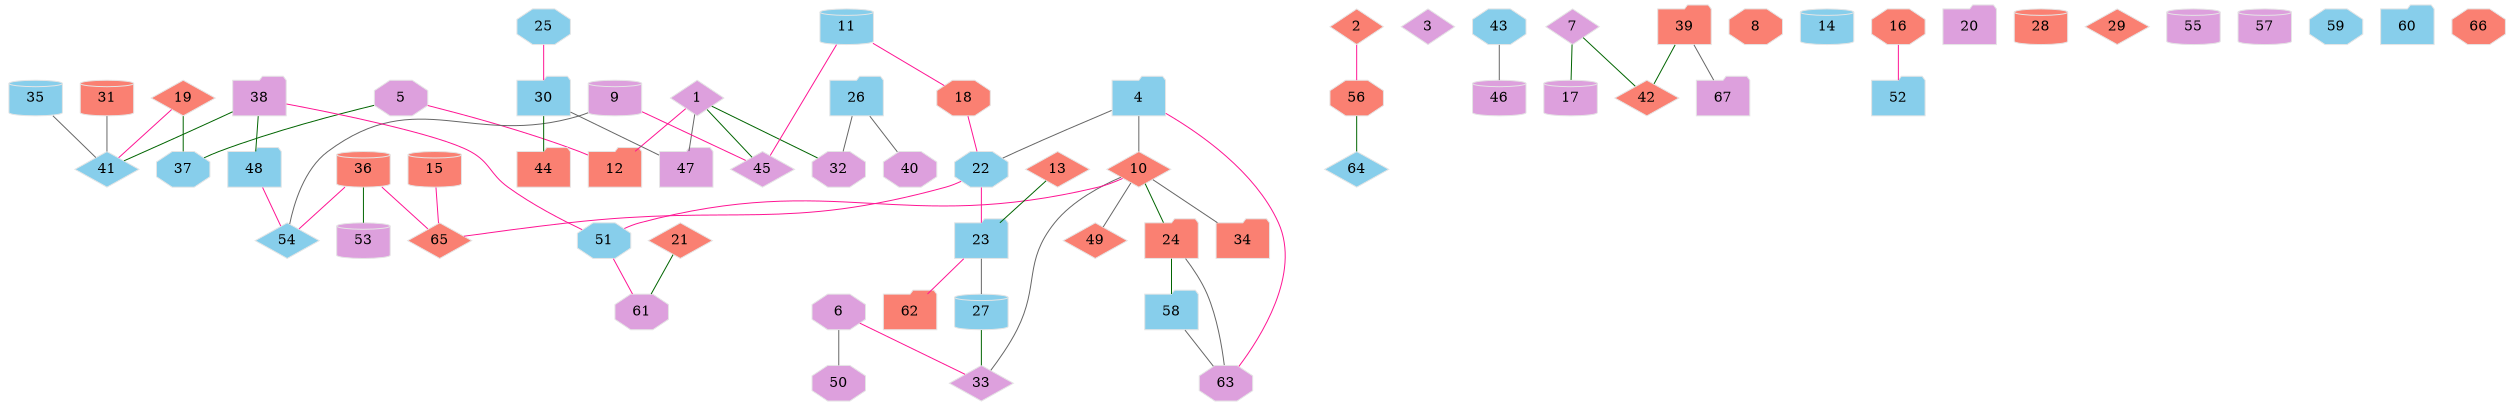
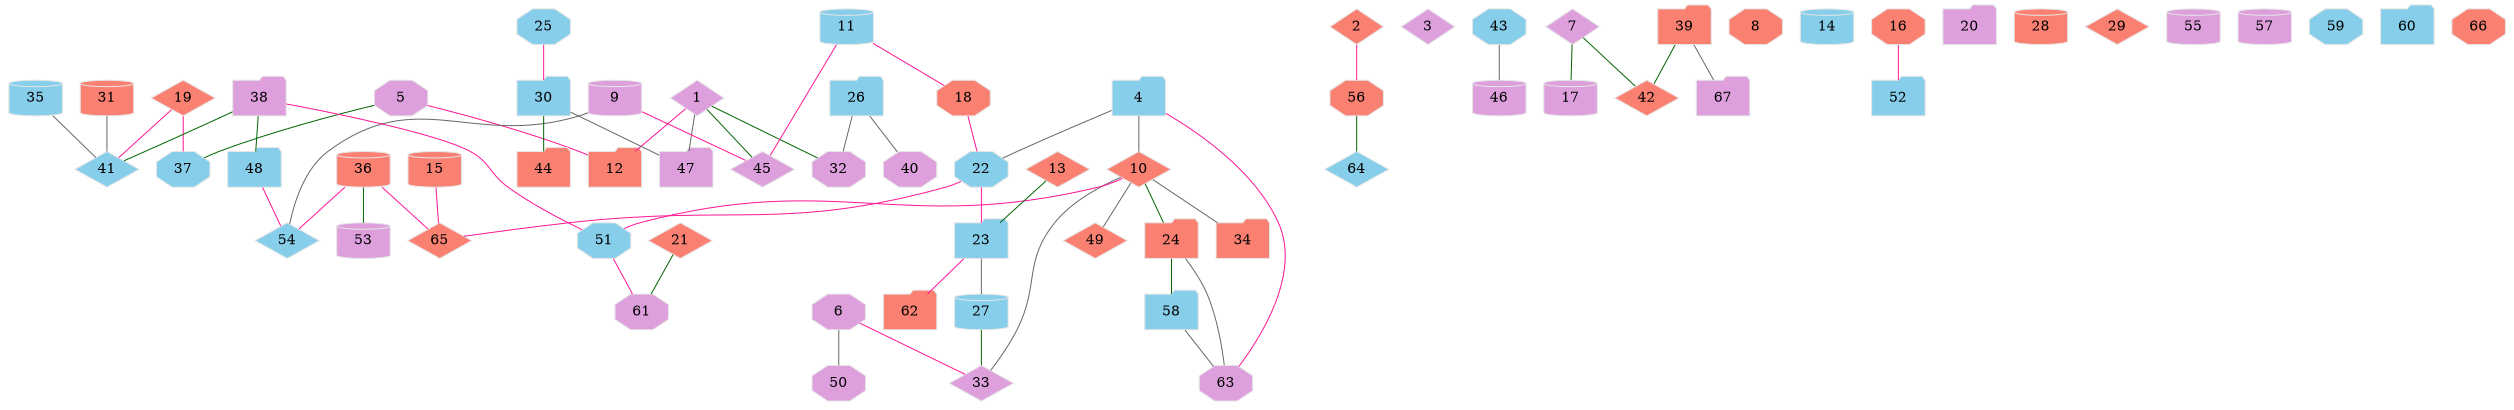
(183, 128) -> (183, 128)
